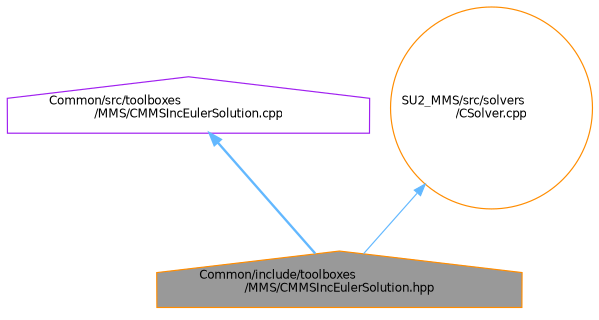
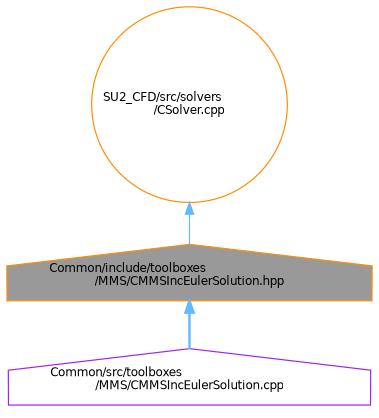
(492, 108) -> (189, 105)
(266, 198) -> (189, 331)
